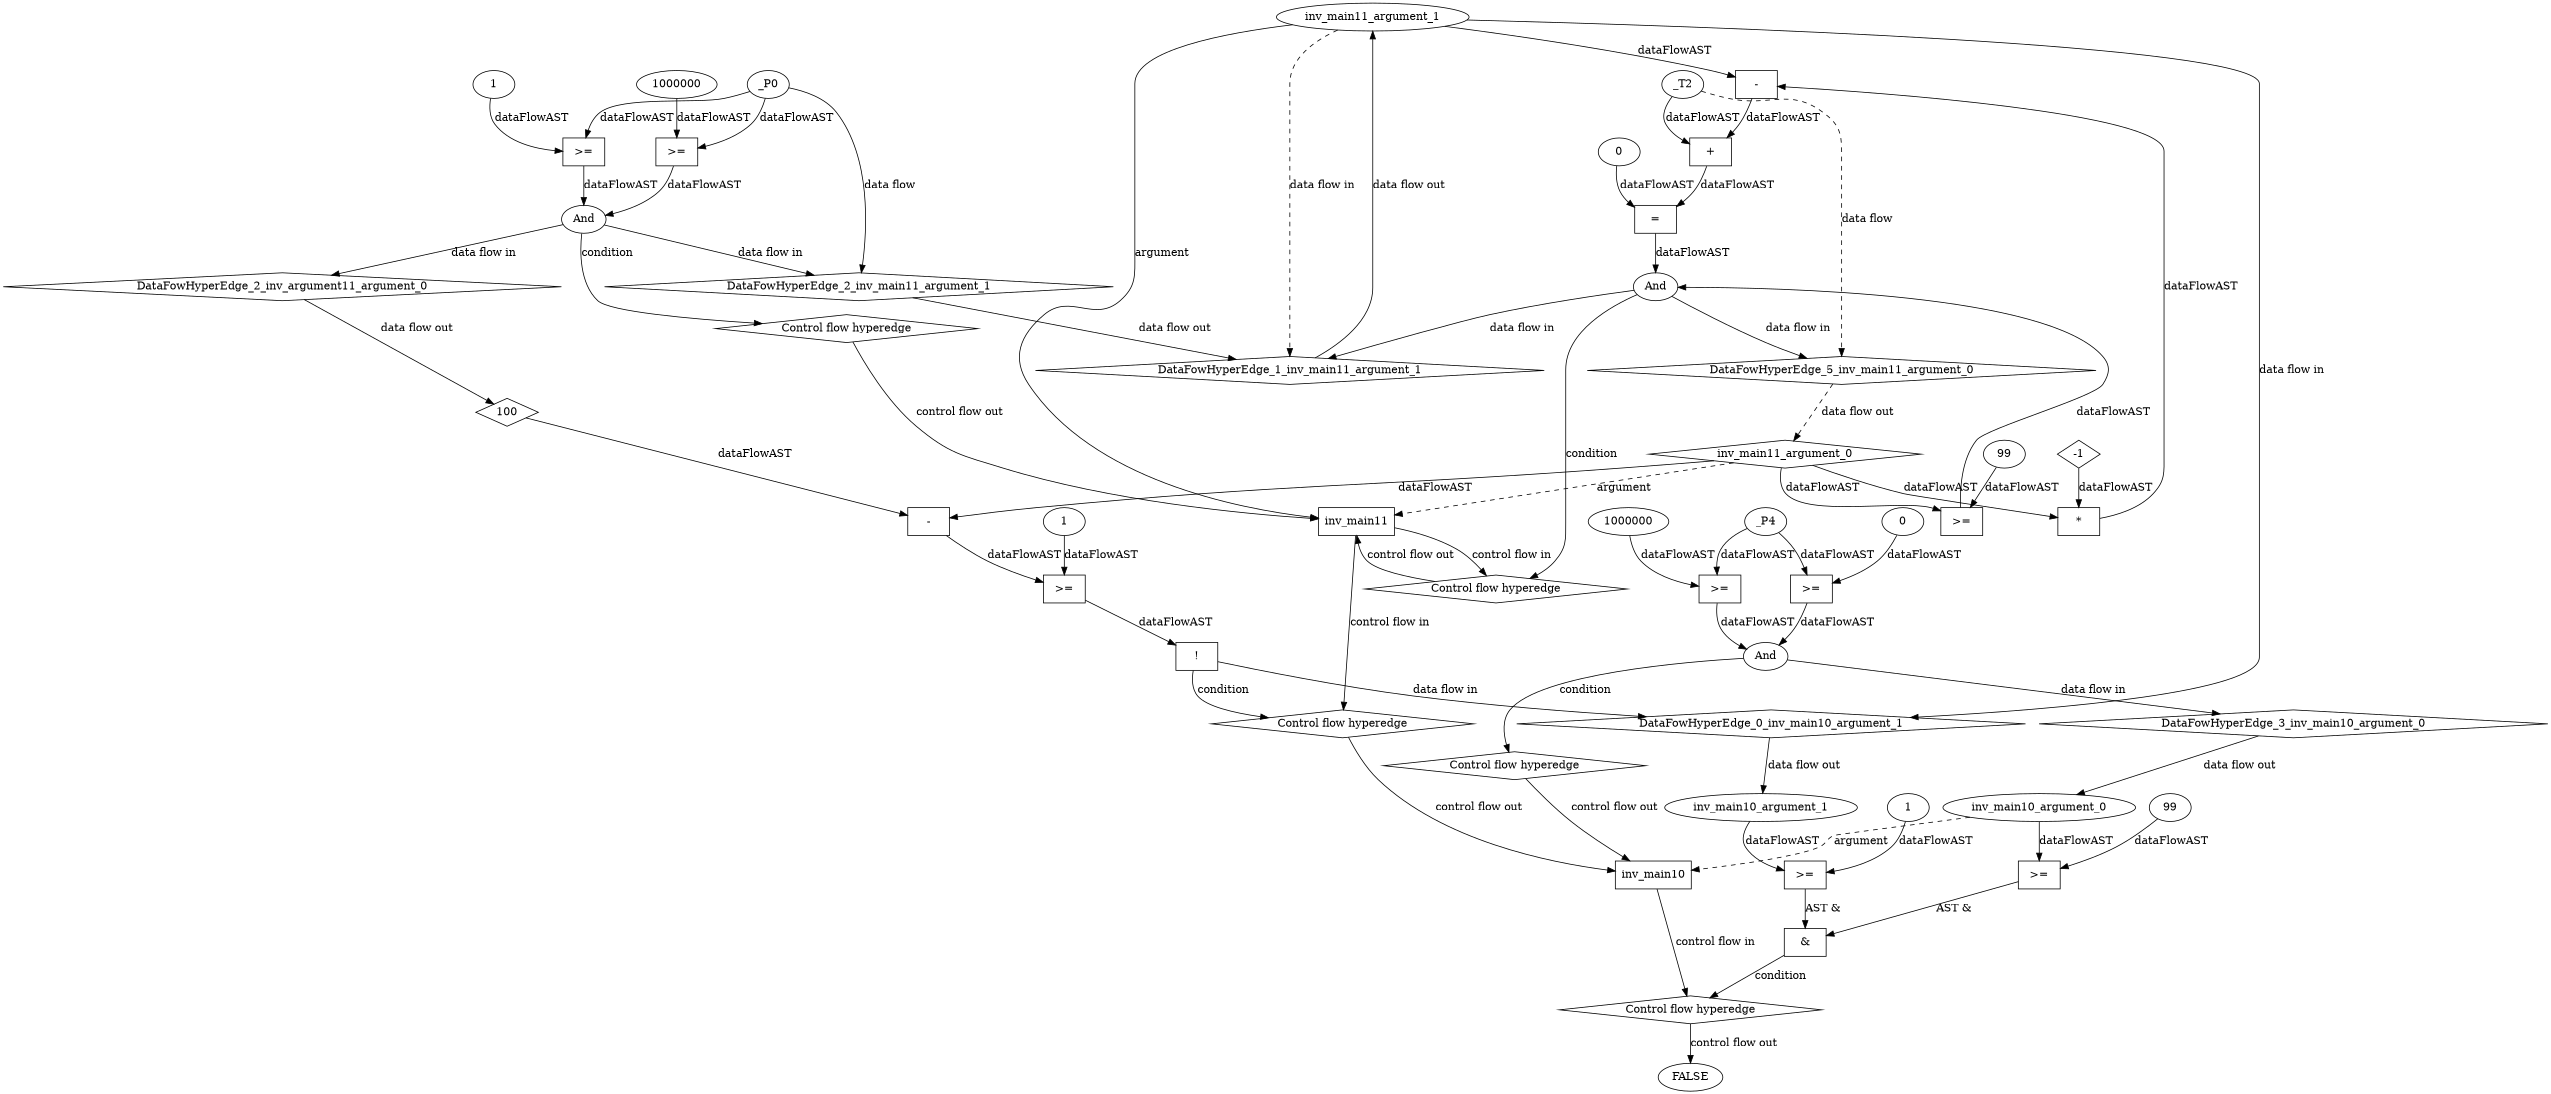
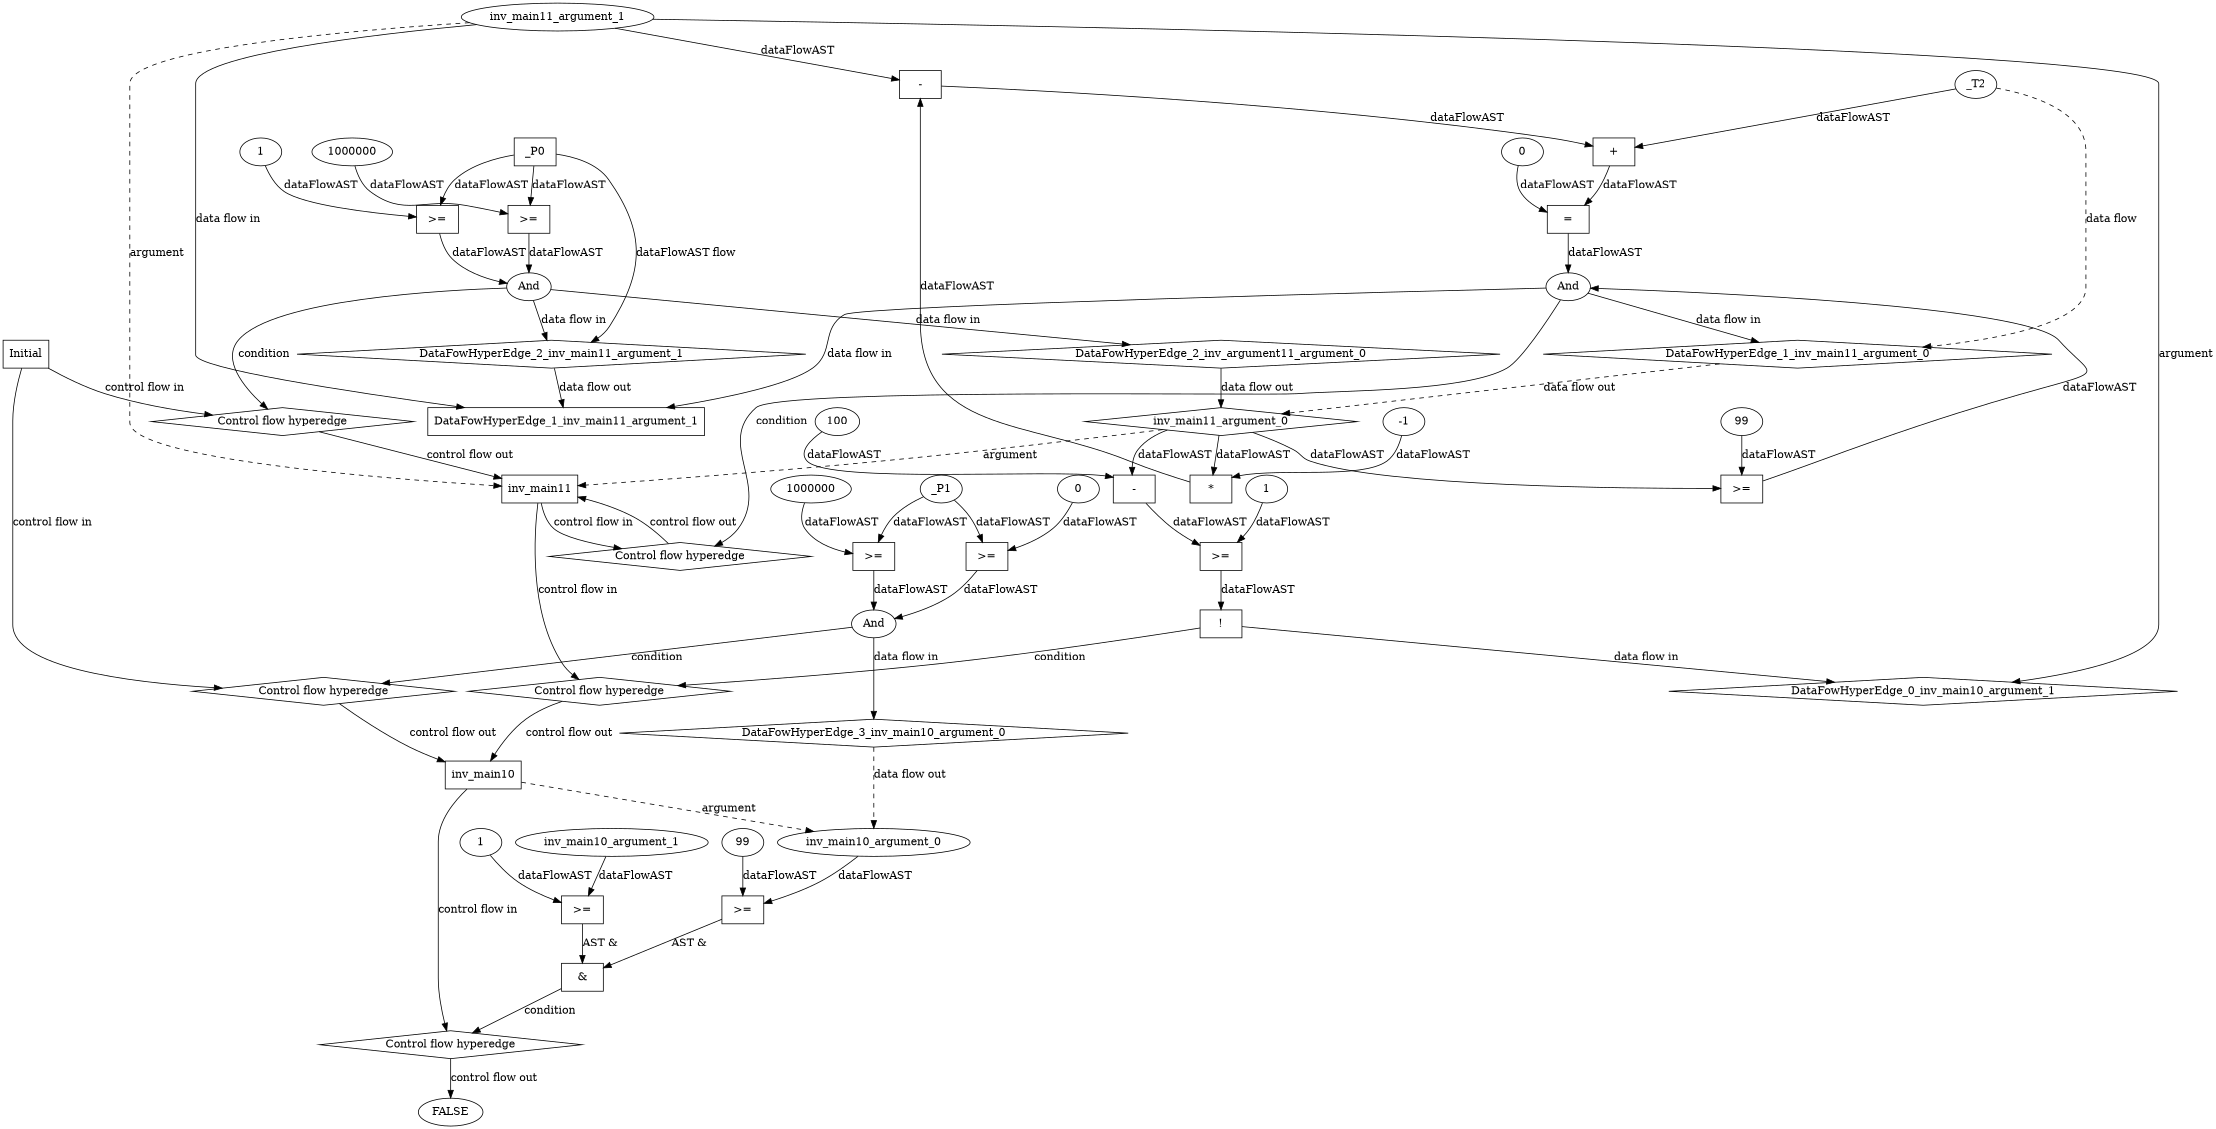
(768, 84) -> (535, 152)
(1290, 178) -> (196, 207)
(890, 186) -> (686, 253)
(1373, 211) -> none
(1081, 308) -> (130, 265)
(396, 350) -> (1221, 384)
none -> (26, 354)
(1290, 370) -> (566, 422)
(1842, 370) -> (1798, 354)
(2292, 370) -> (2186, 354)
(507, 412) -> (837, 422)
(2079, 454) -> (1404, 422)
(1766, 522) -> (941, 489)
(1767, 762) -> none
(2171, 764) -> (874, 784)
(1832, 836) -> (664, 806)
